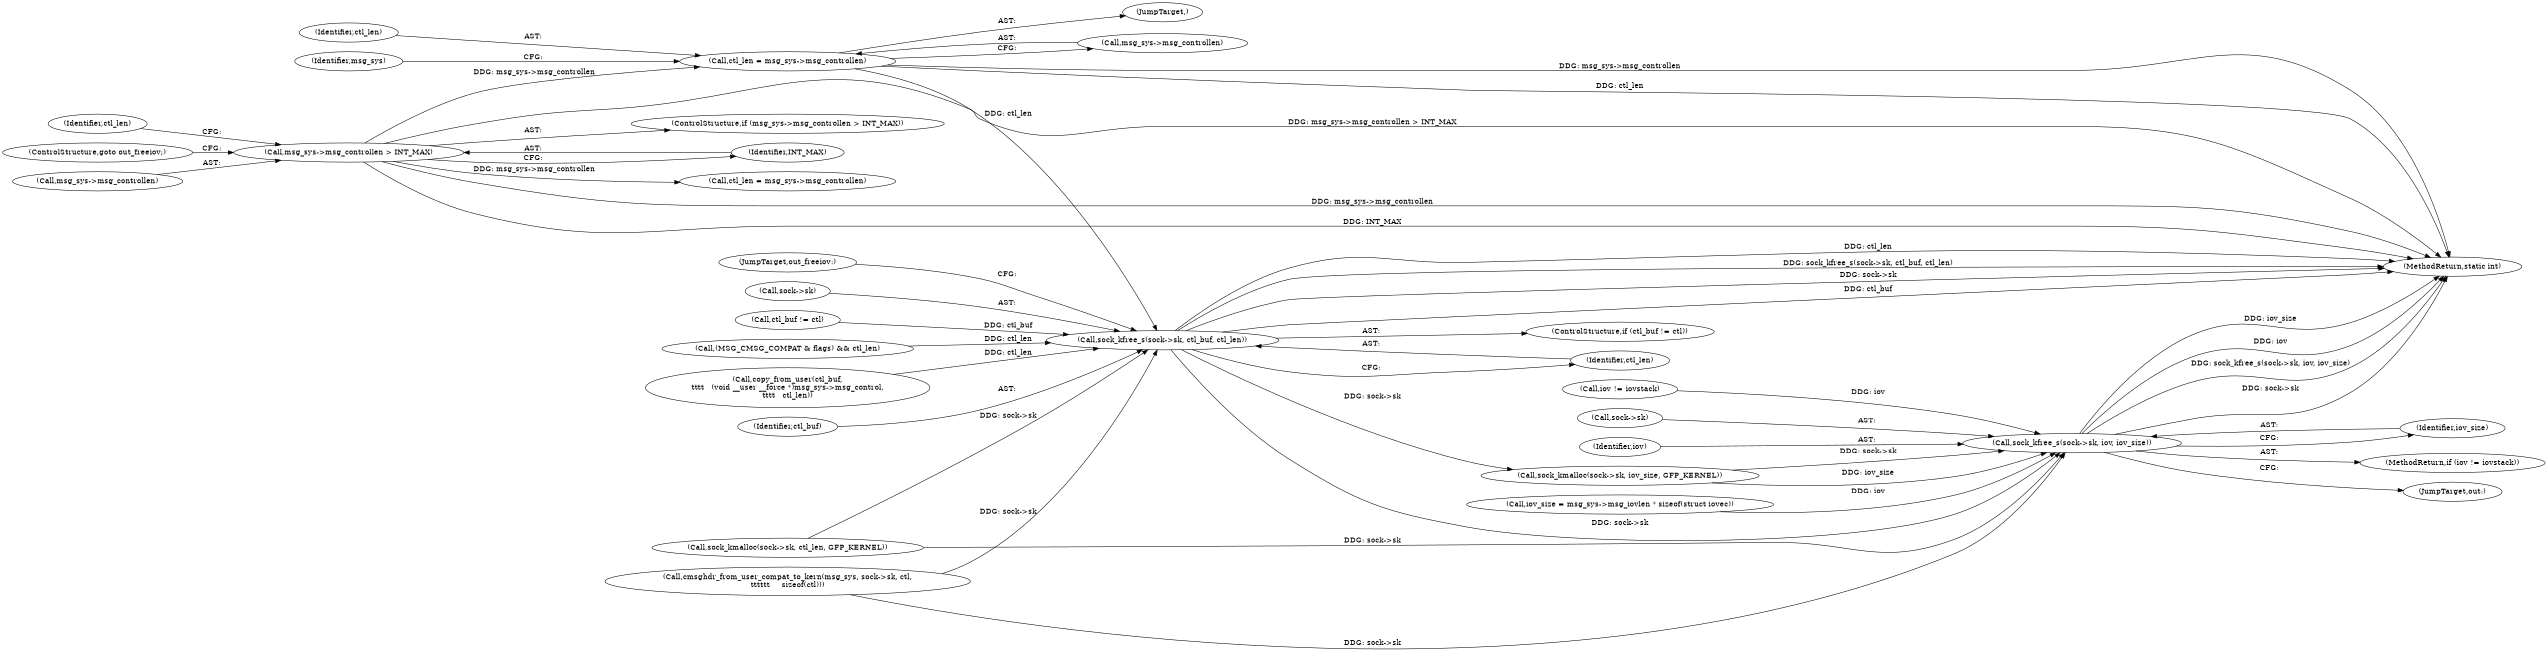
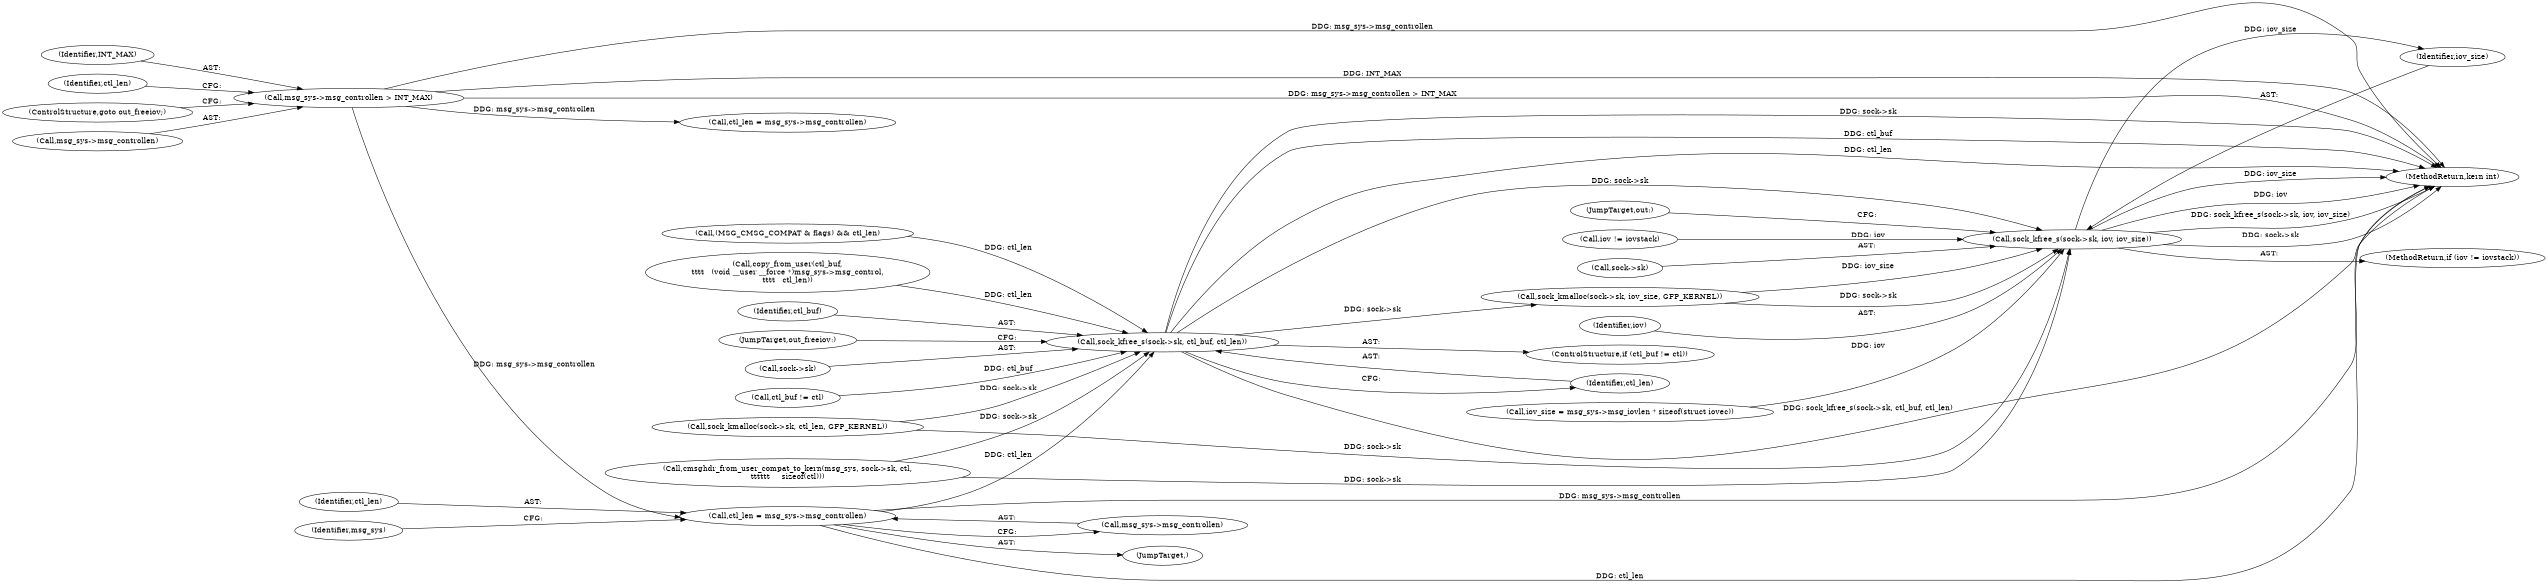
(788, 124) -> none
(579, 163) -> none
(2453, 267) -> (2453, 177)
(2271, 438) -> (2271, 30)
(2250, 480) -> (1829, 221)
